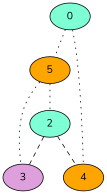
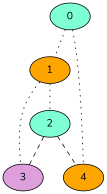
(50, 70) -> (50, 70)
